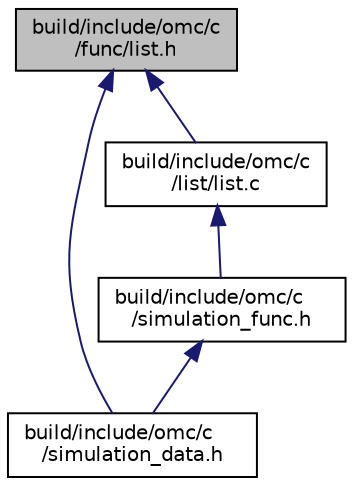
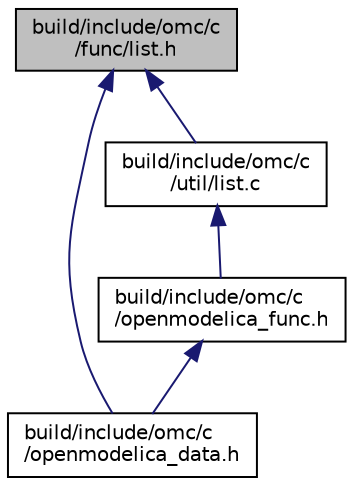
(216, 174) -> (216, 174)
(222, 310) -> (222, 310)
(132, 445) -> (132, 445)
